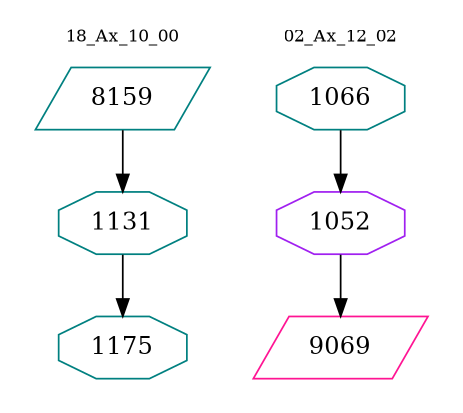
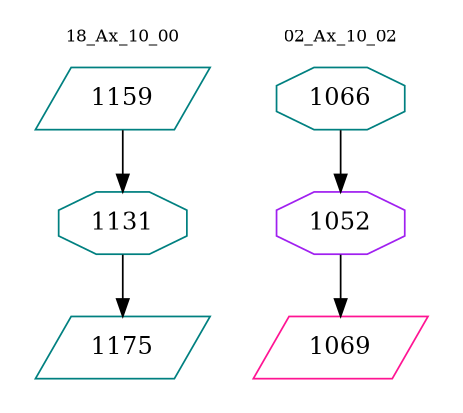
(341, 37) -> (341, 37)
(123, 99) -> (123, 99)
(123, 348) -> (123, 348)
(341, 348) -> (341, 348)
